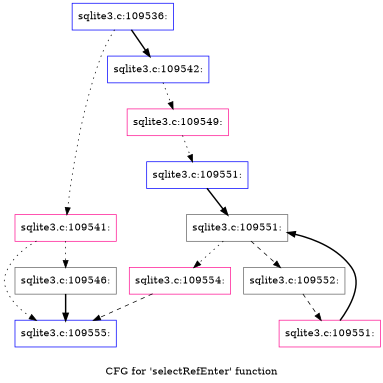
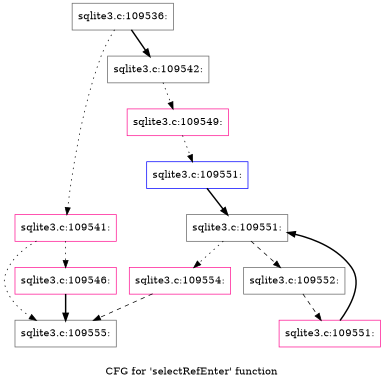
(123, 17) -> (123, 17)
(158, 69) -> (158, 69)
(66, 281) -> (66, 281)
(66, 334) -> (66, 334)
